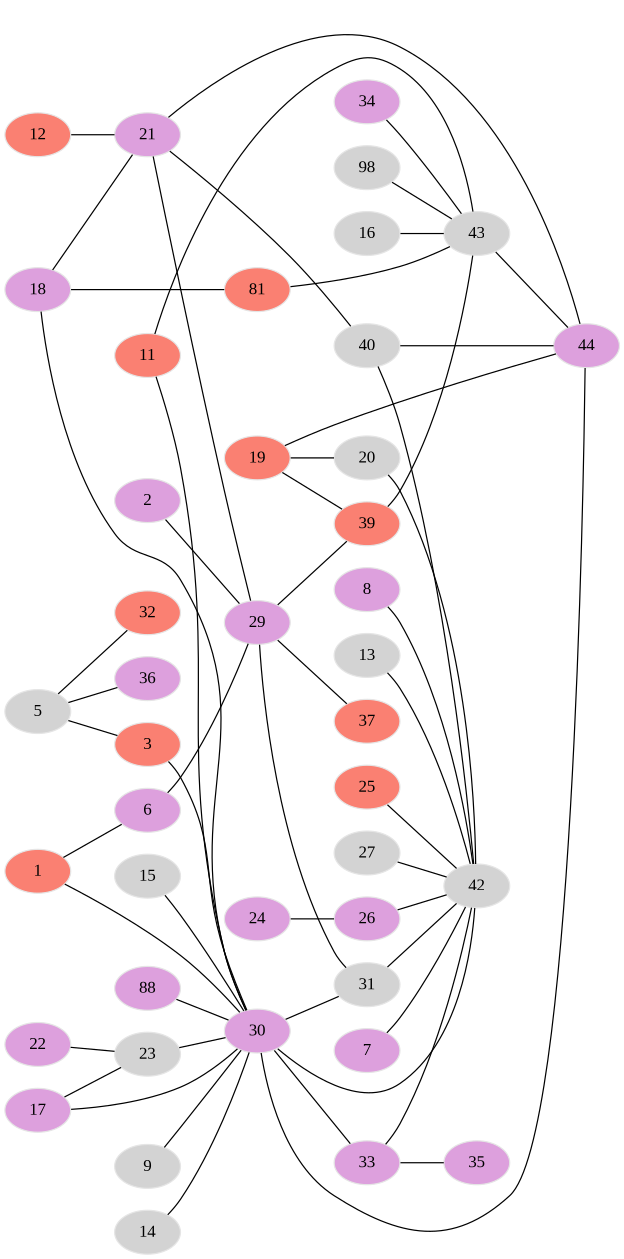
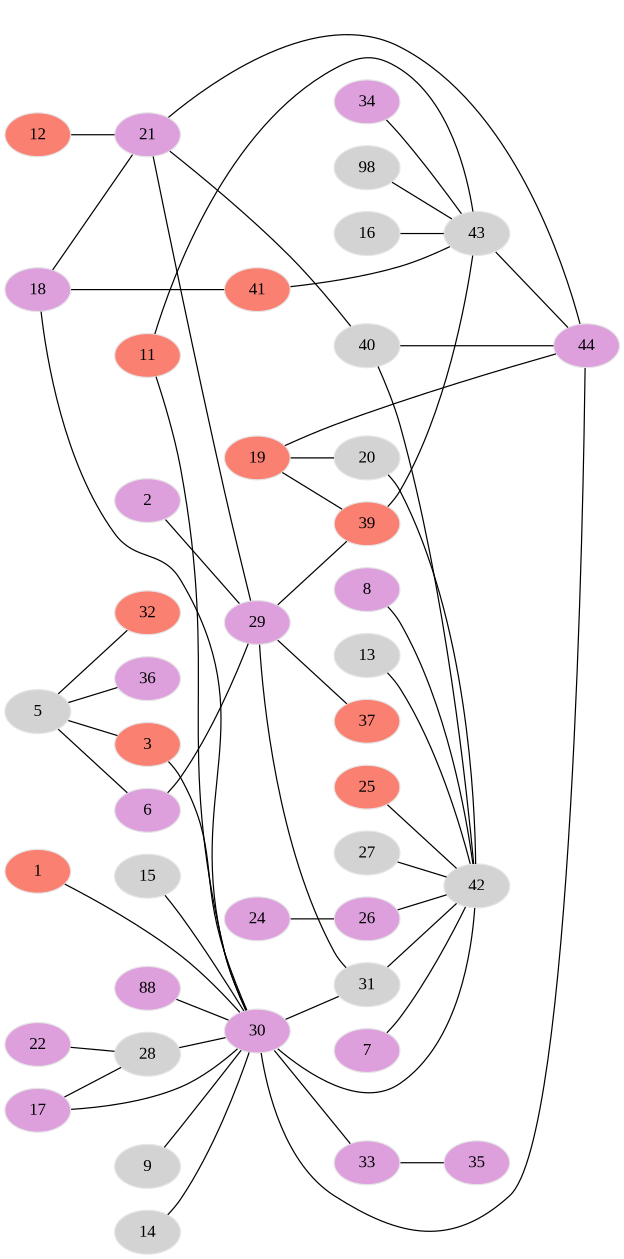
(257, 290) -> (257, 290)
(93, 841) -> (93, 761)
(449, 1000) -> none
(148, 1054) -> (148, 1054)
